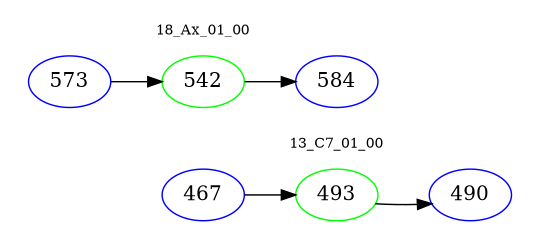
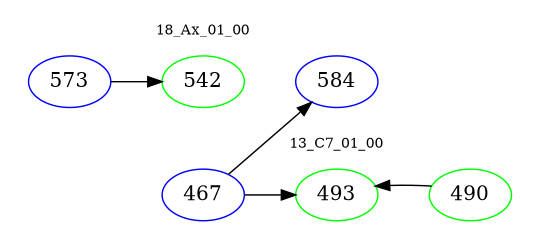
(263, 82) -> (264, 143)
(470, 195) -> (470, 195)
(396, 205) -> (411, 185)
